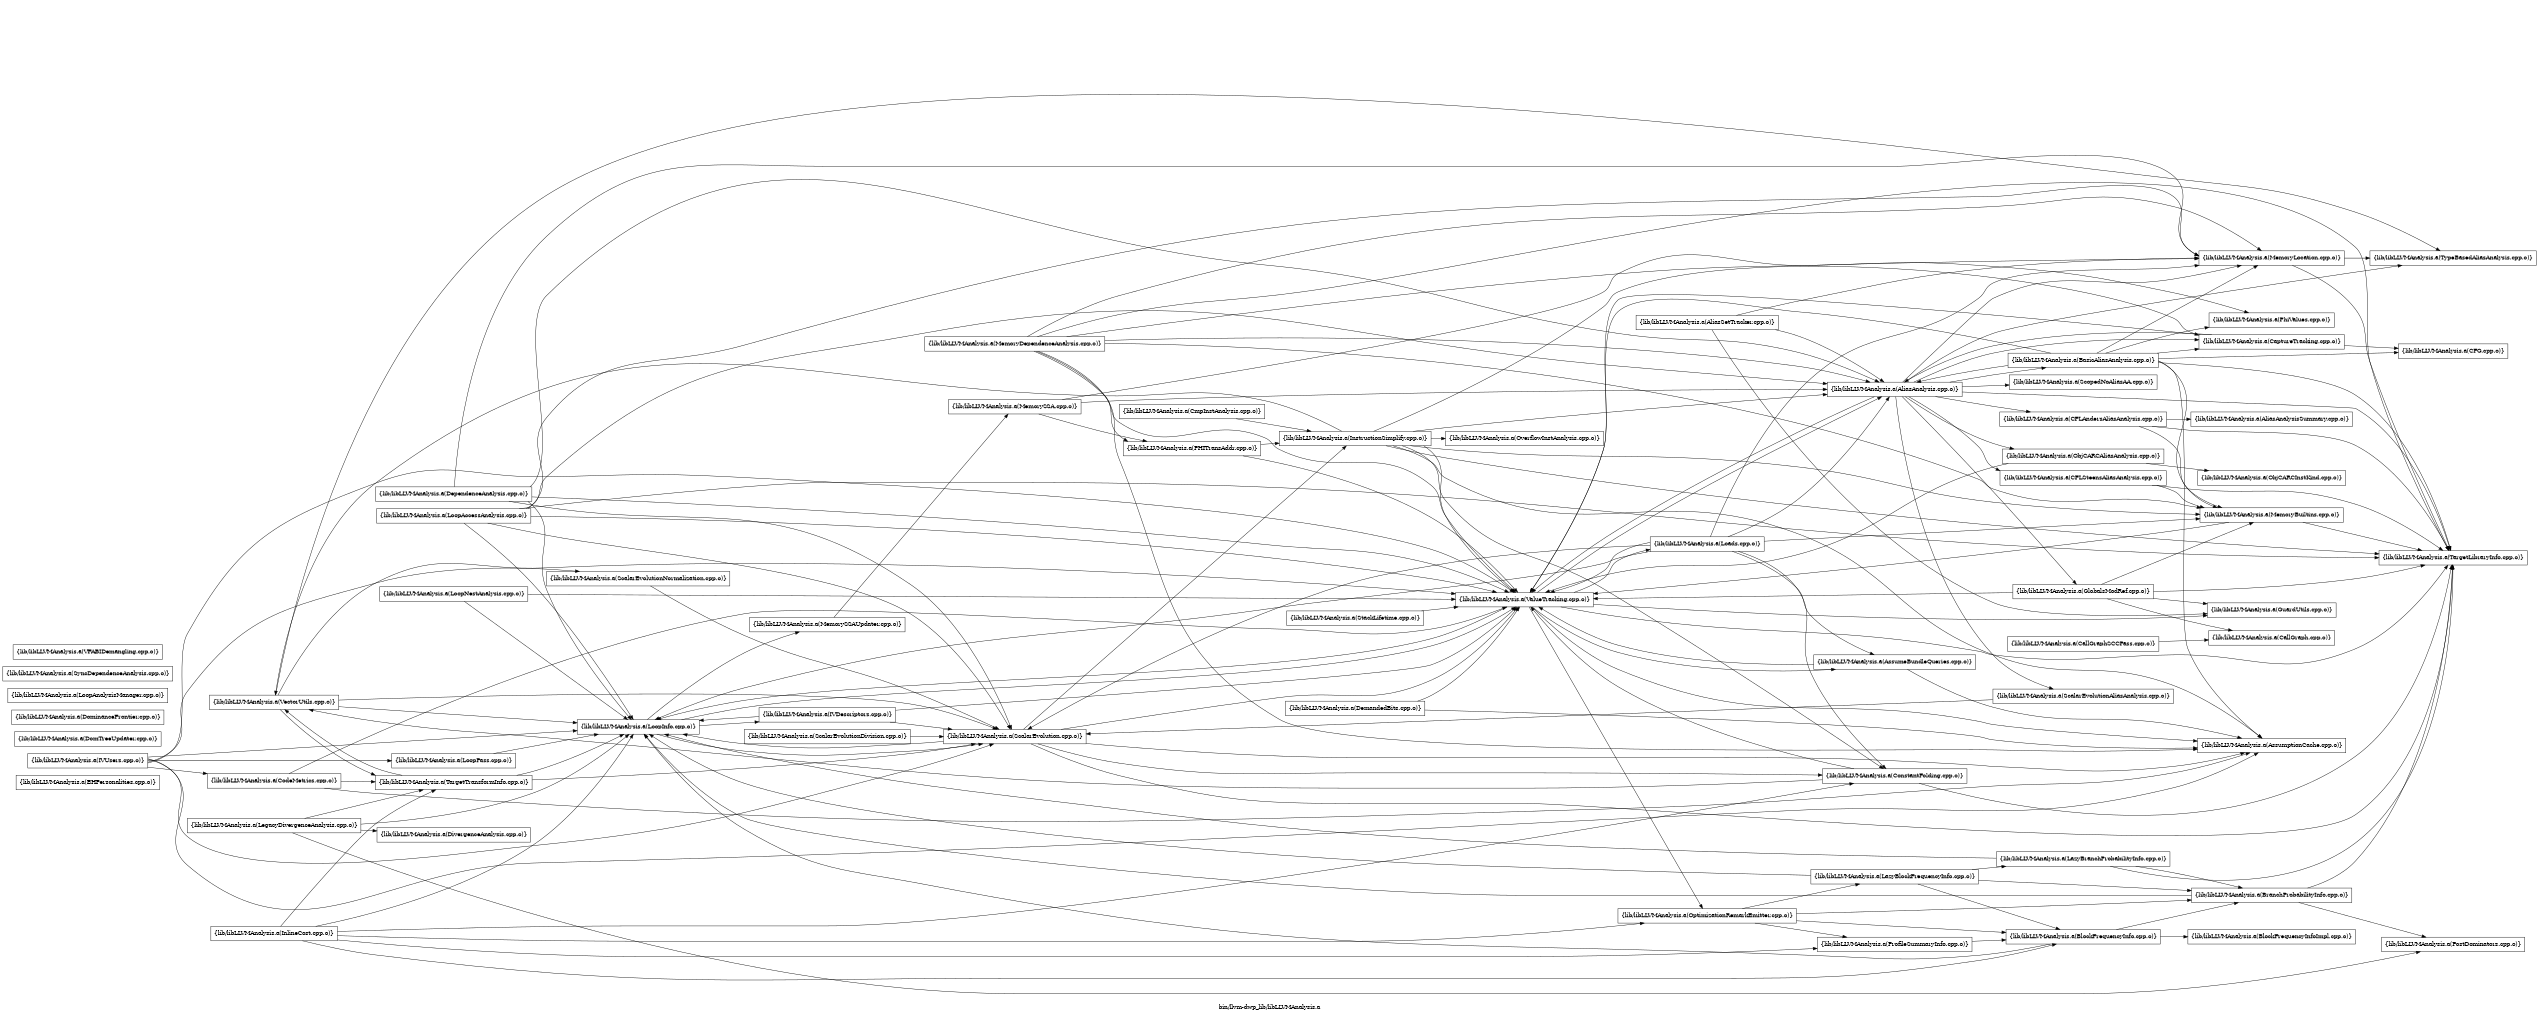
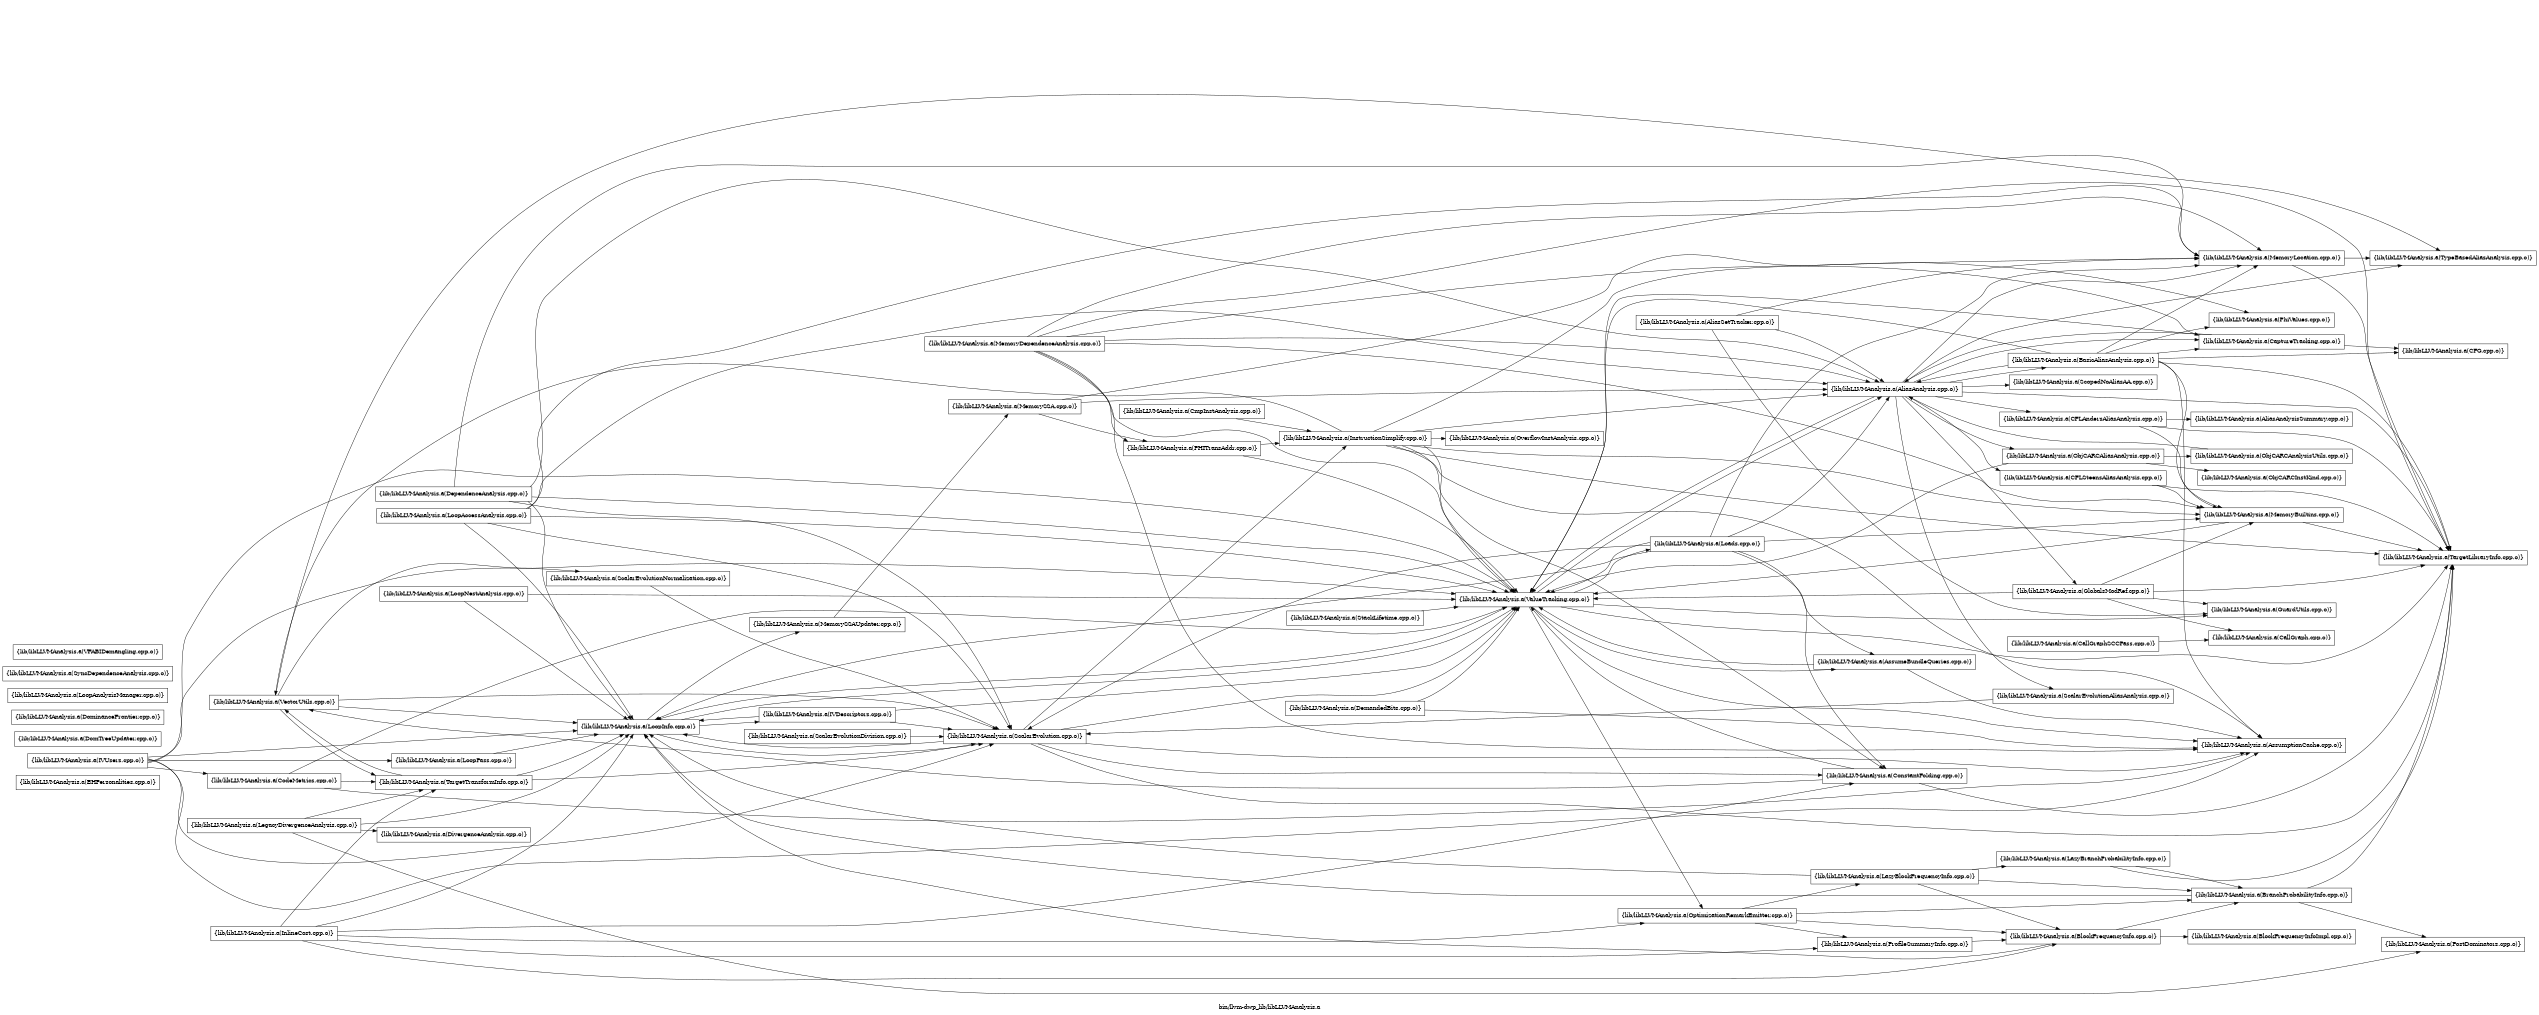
none -> (2272, 456)
(1447, 498) -> none
(1362, 834) -> none
